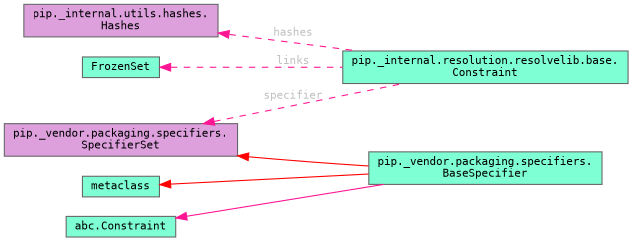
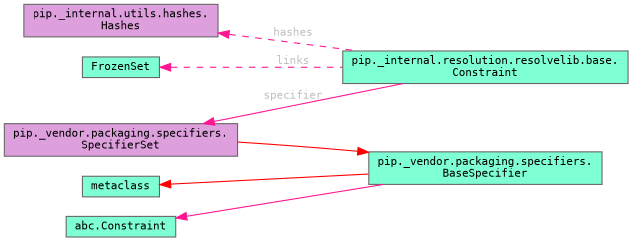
(309, 103) -> (309, 103)
(309, 162) -> (298, 146)
